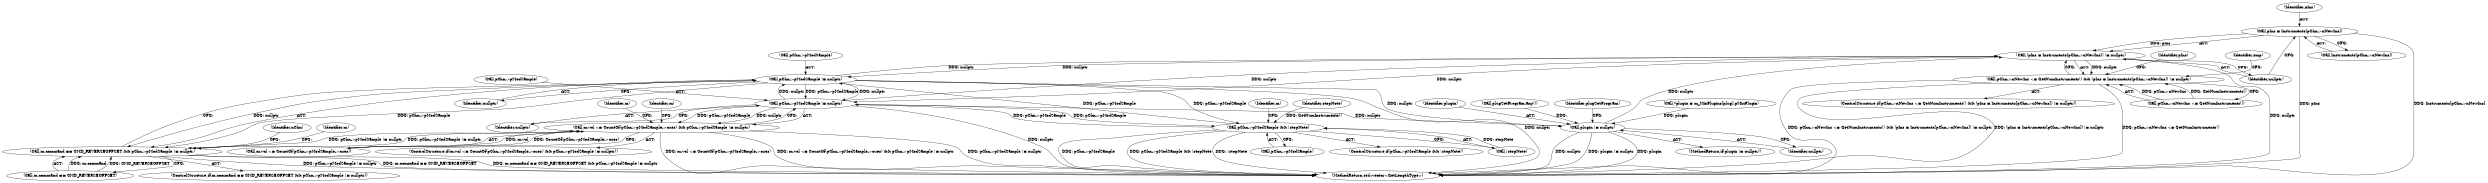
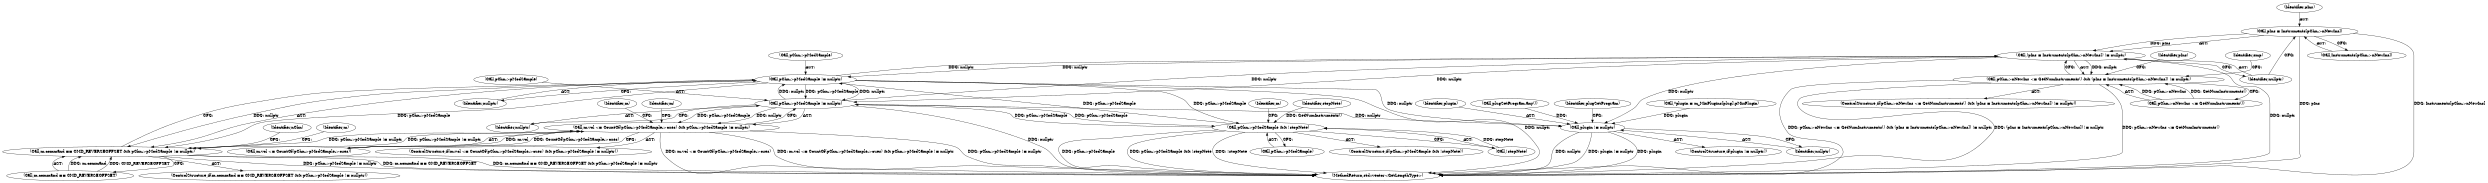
(1797, 70) -> (1800, 69)
(1725, 152) -> (1728, 152)
